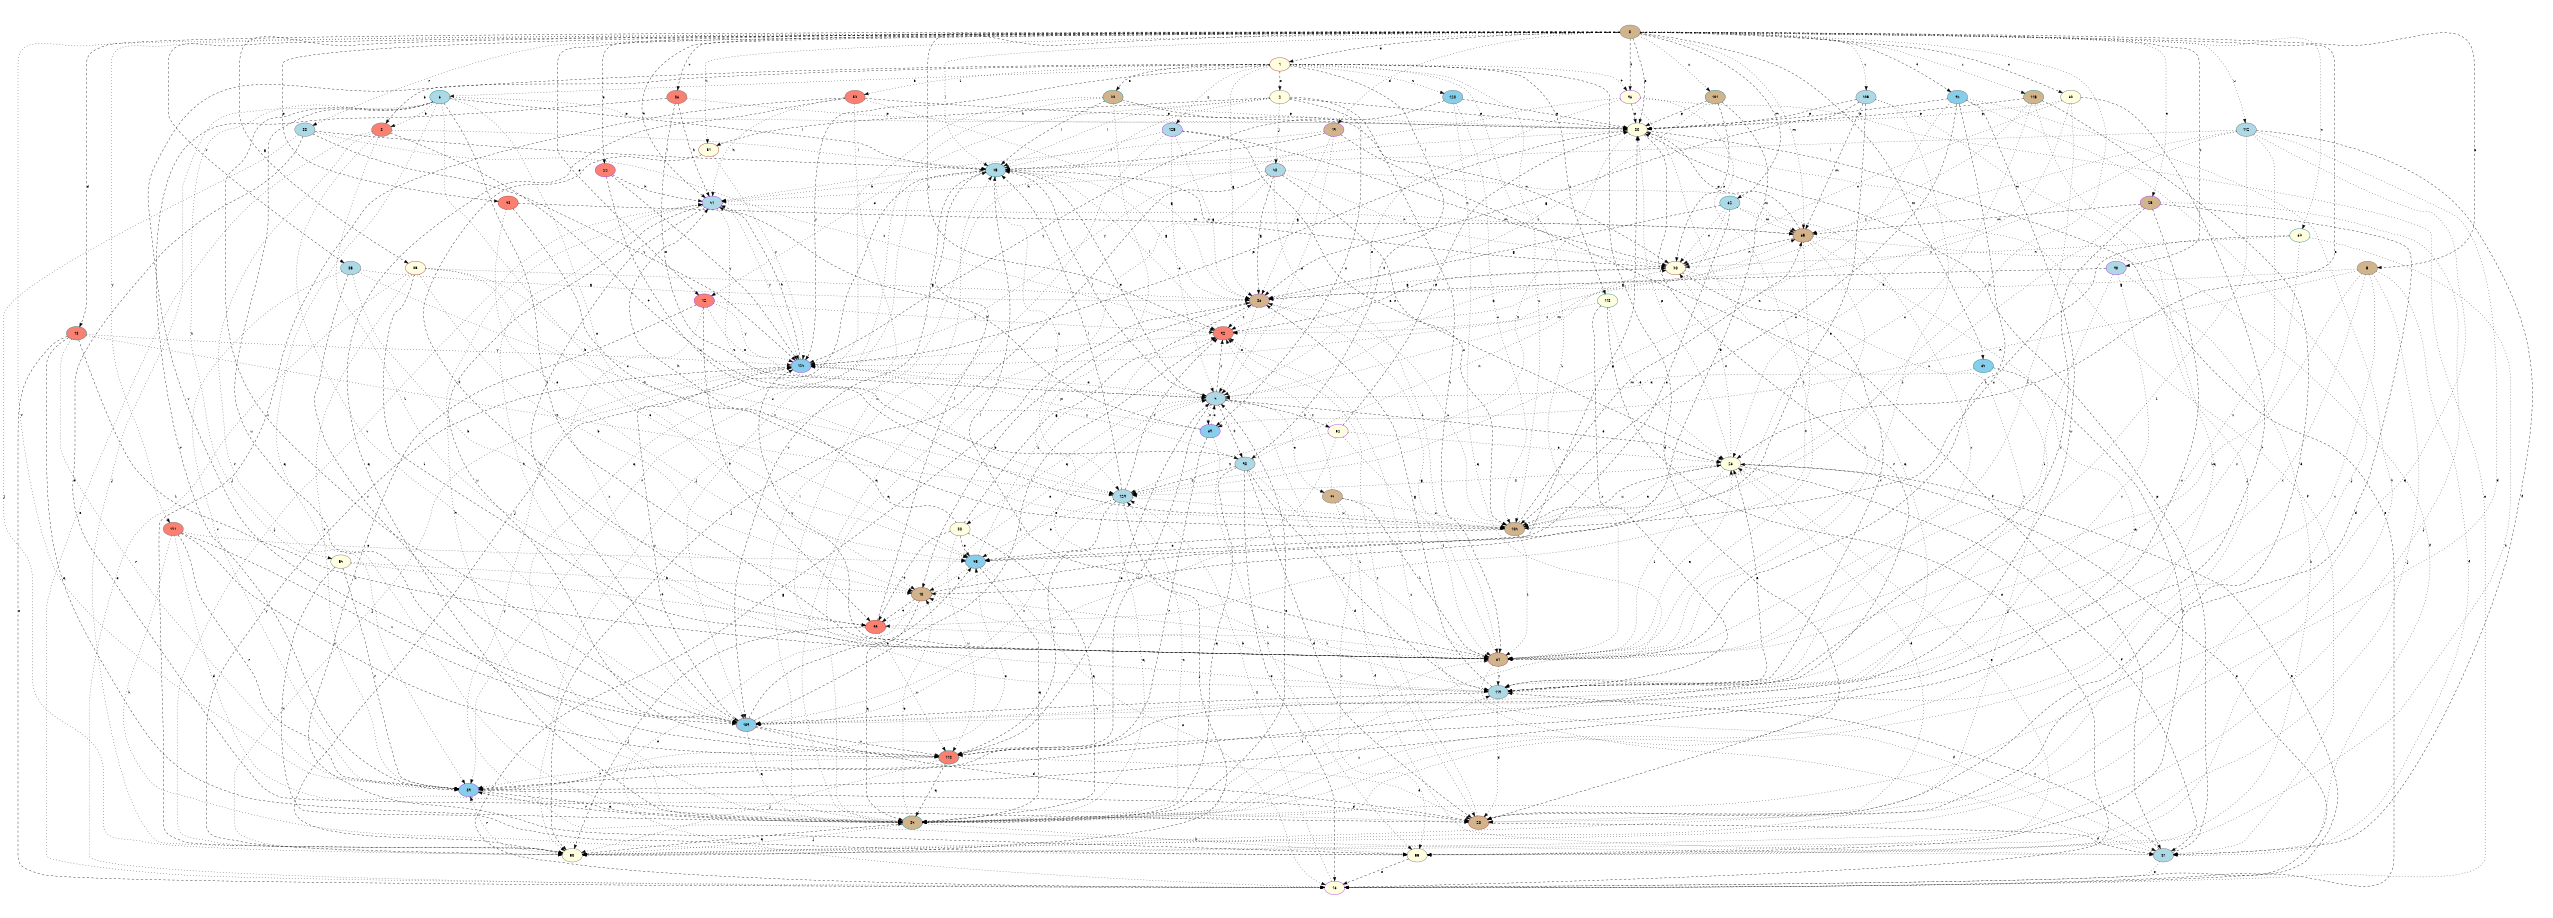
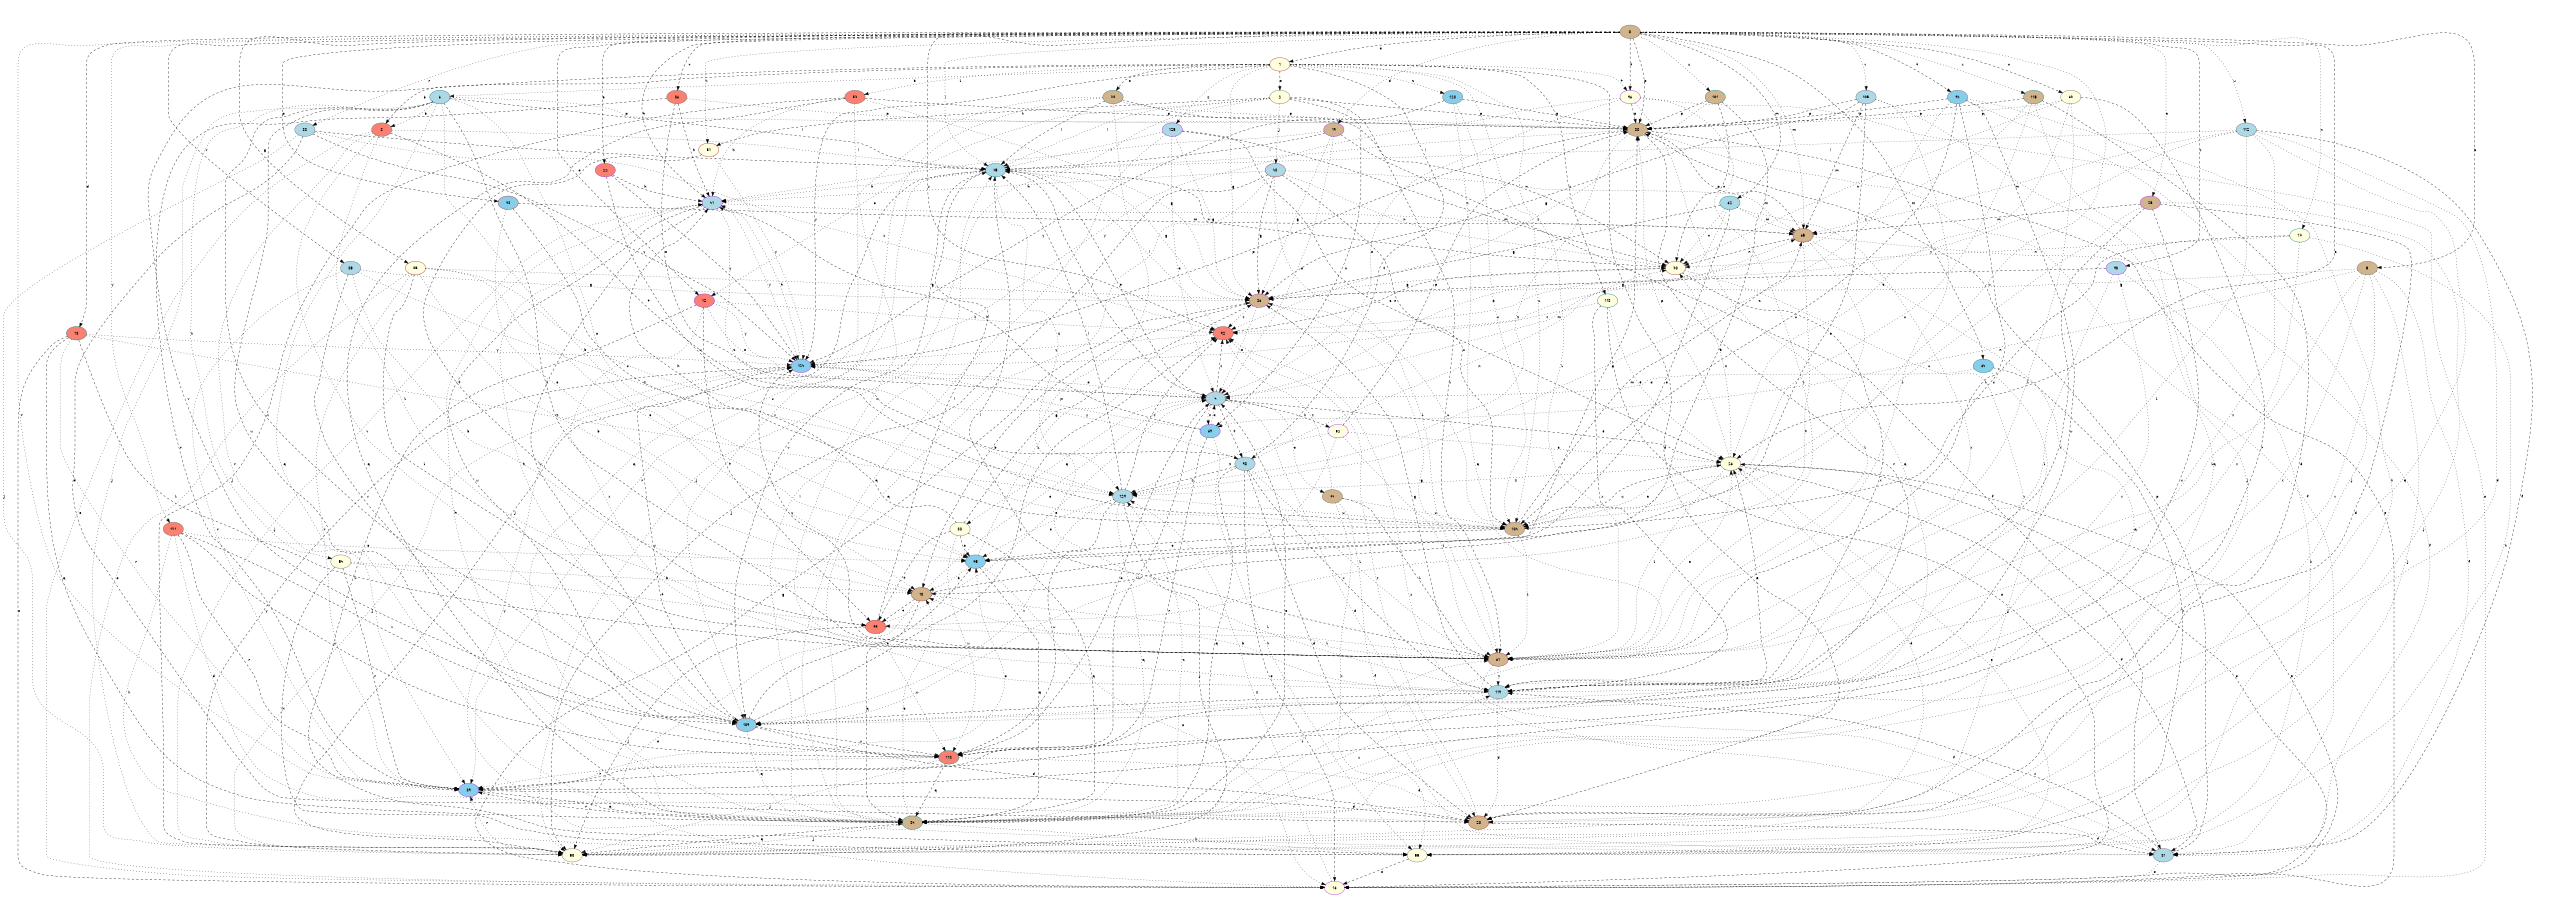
(1637, 130) -> (1637, 130)
(508, 203) -> (508, 203)
(2300, 235) -> (2300, 235)
(776, 275) -> (776, 275)
